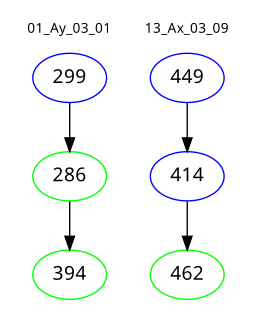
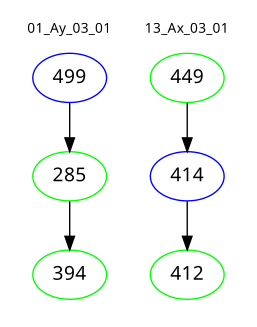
(187, 29) -> (187, 29)
(70, 78) -> (70, 78)
(187, 78) -> (187, 78)
(70, 176) -> (70, 176)
(187, 275) -> (187, 275)
